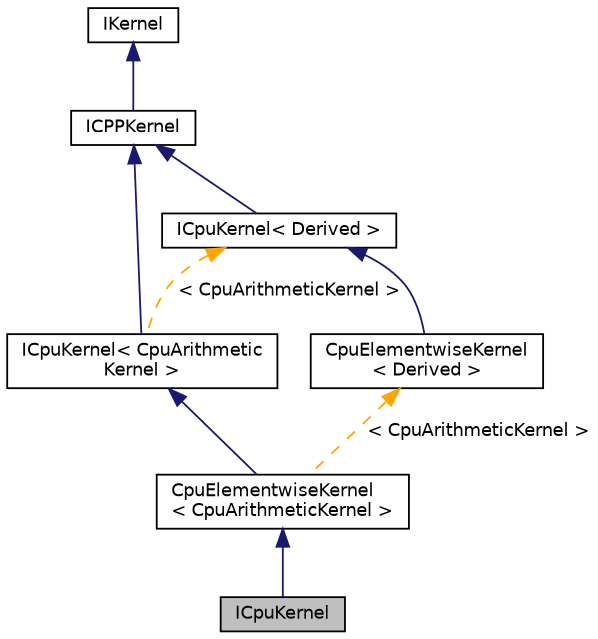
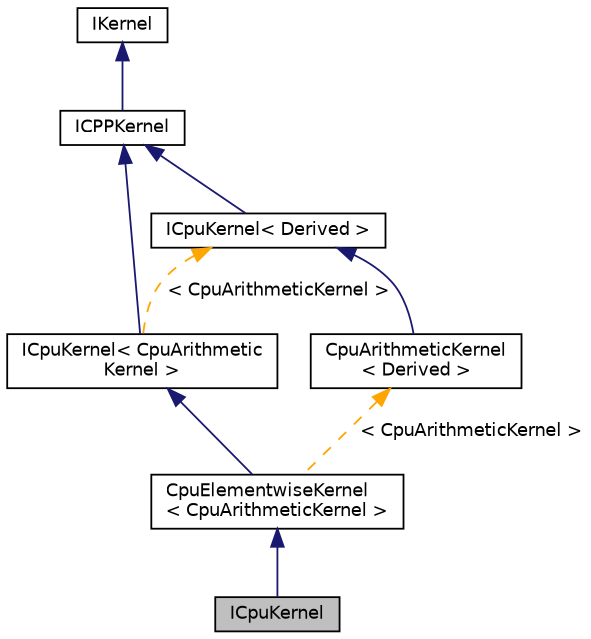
(427, 361) -> (416, 361)
